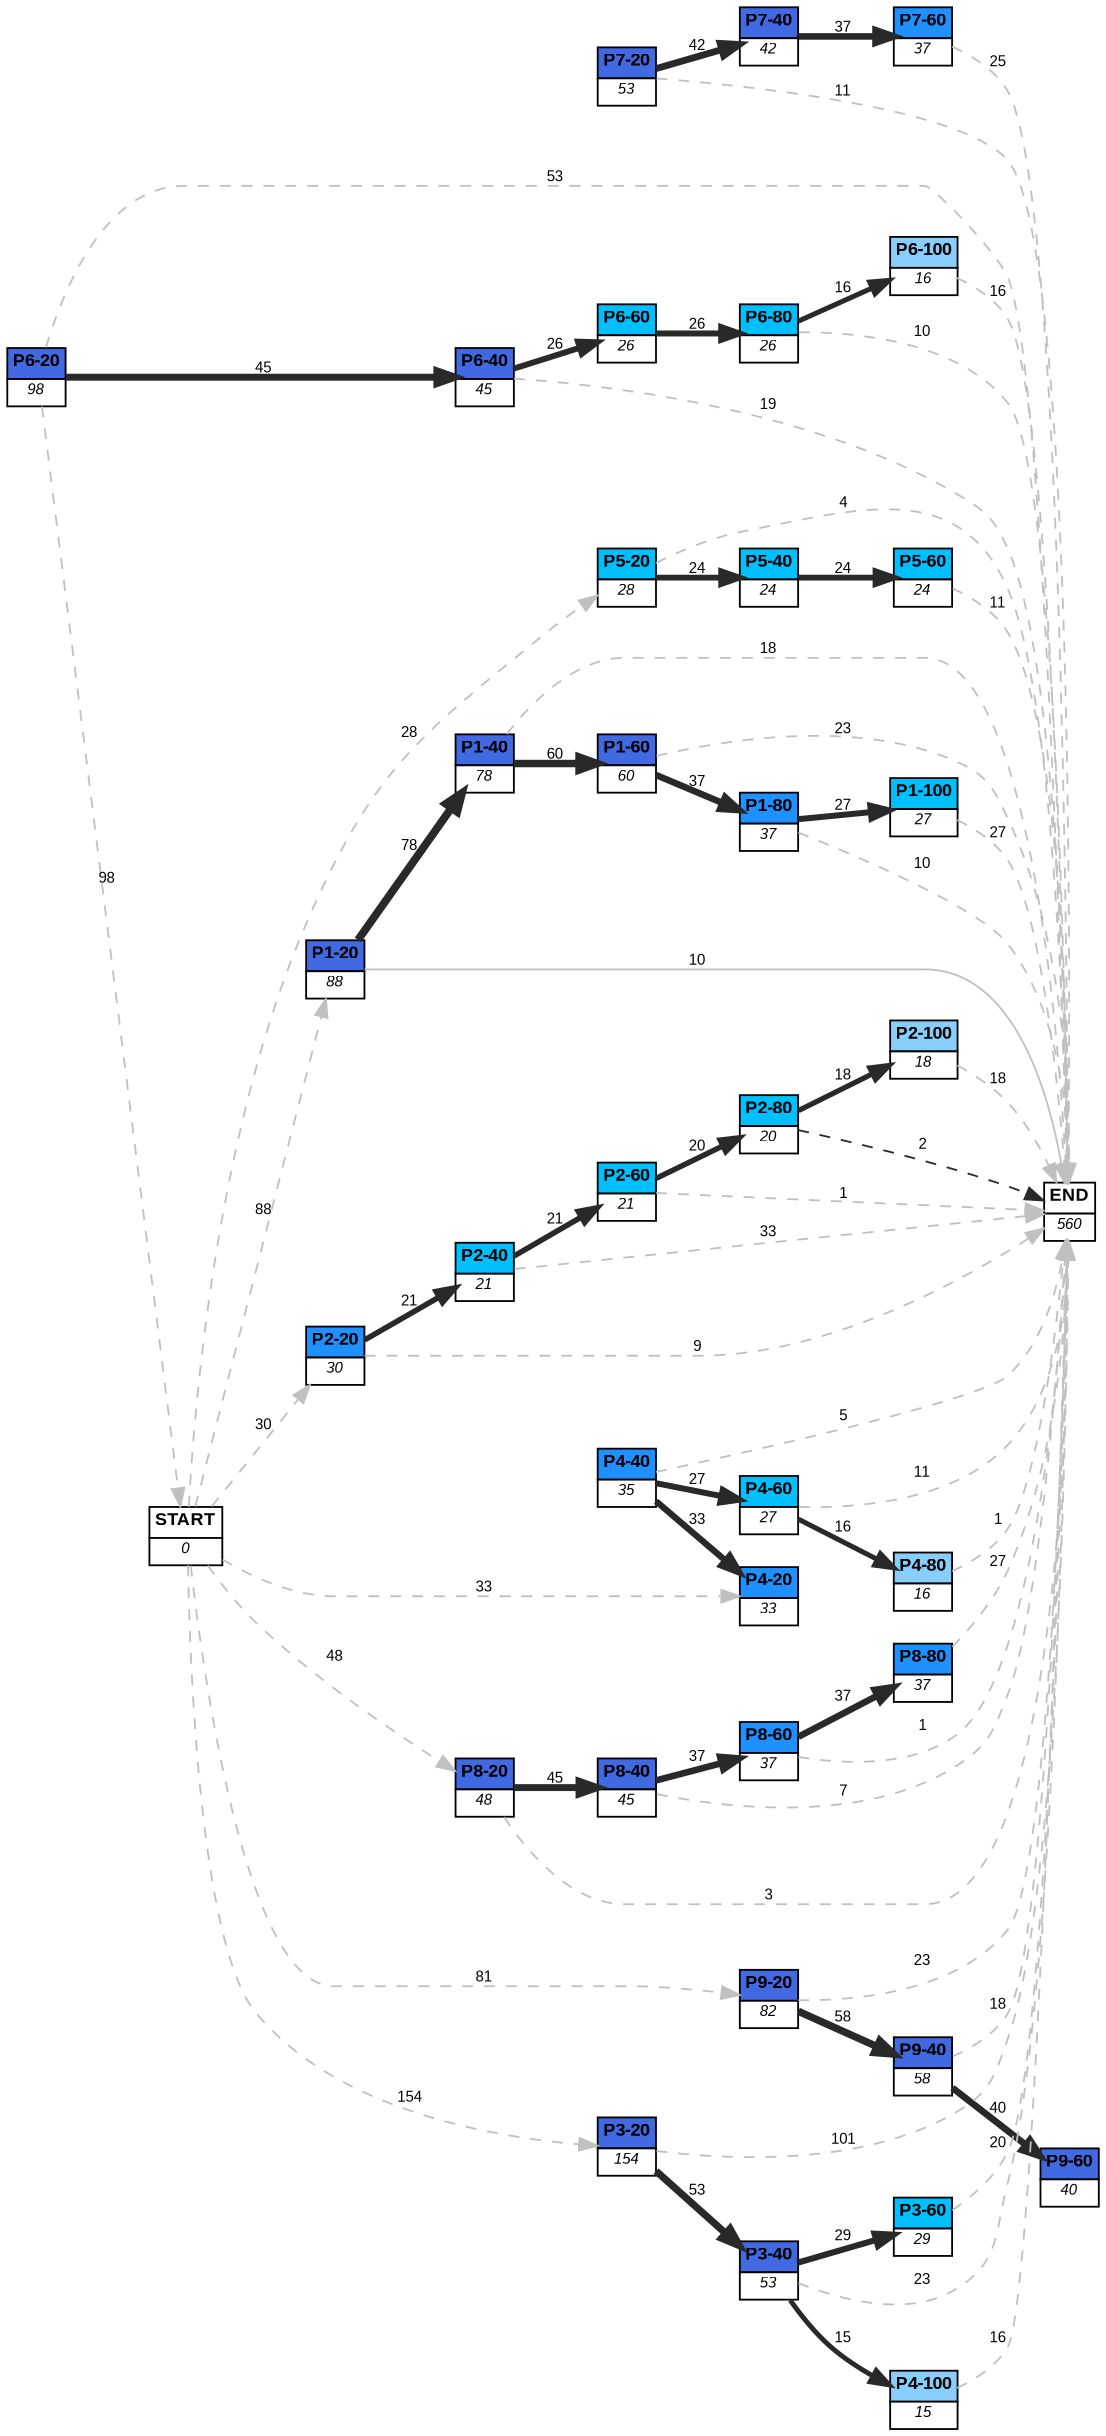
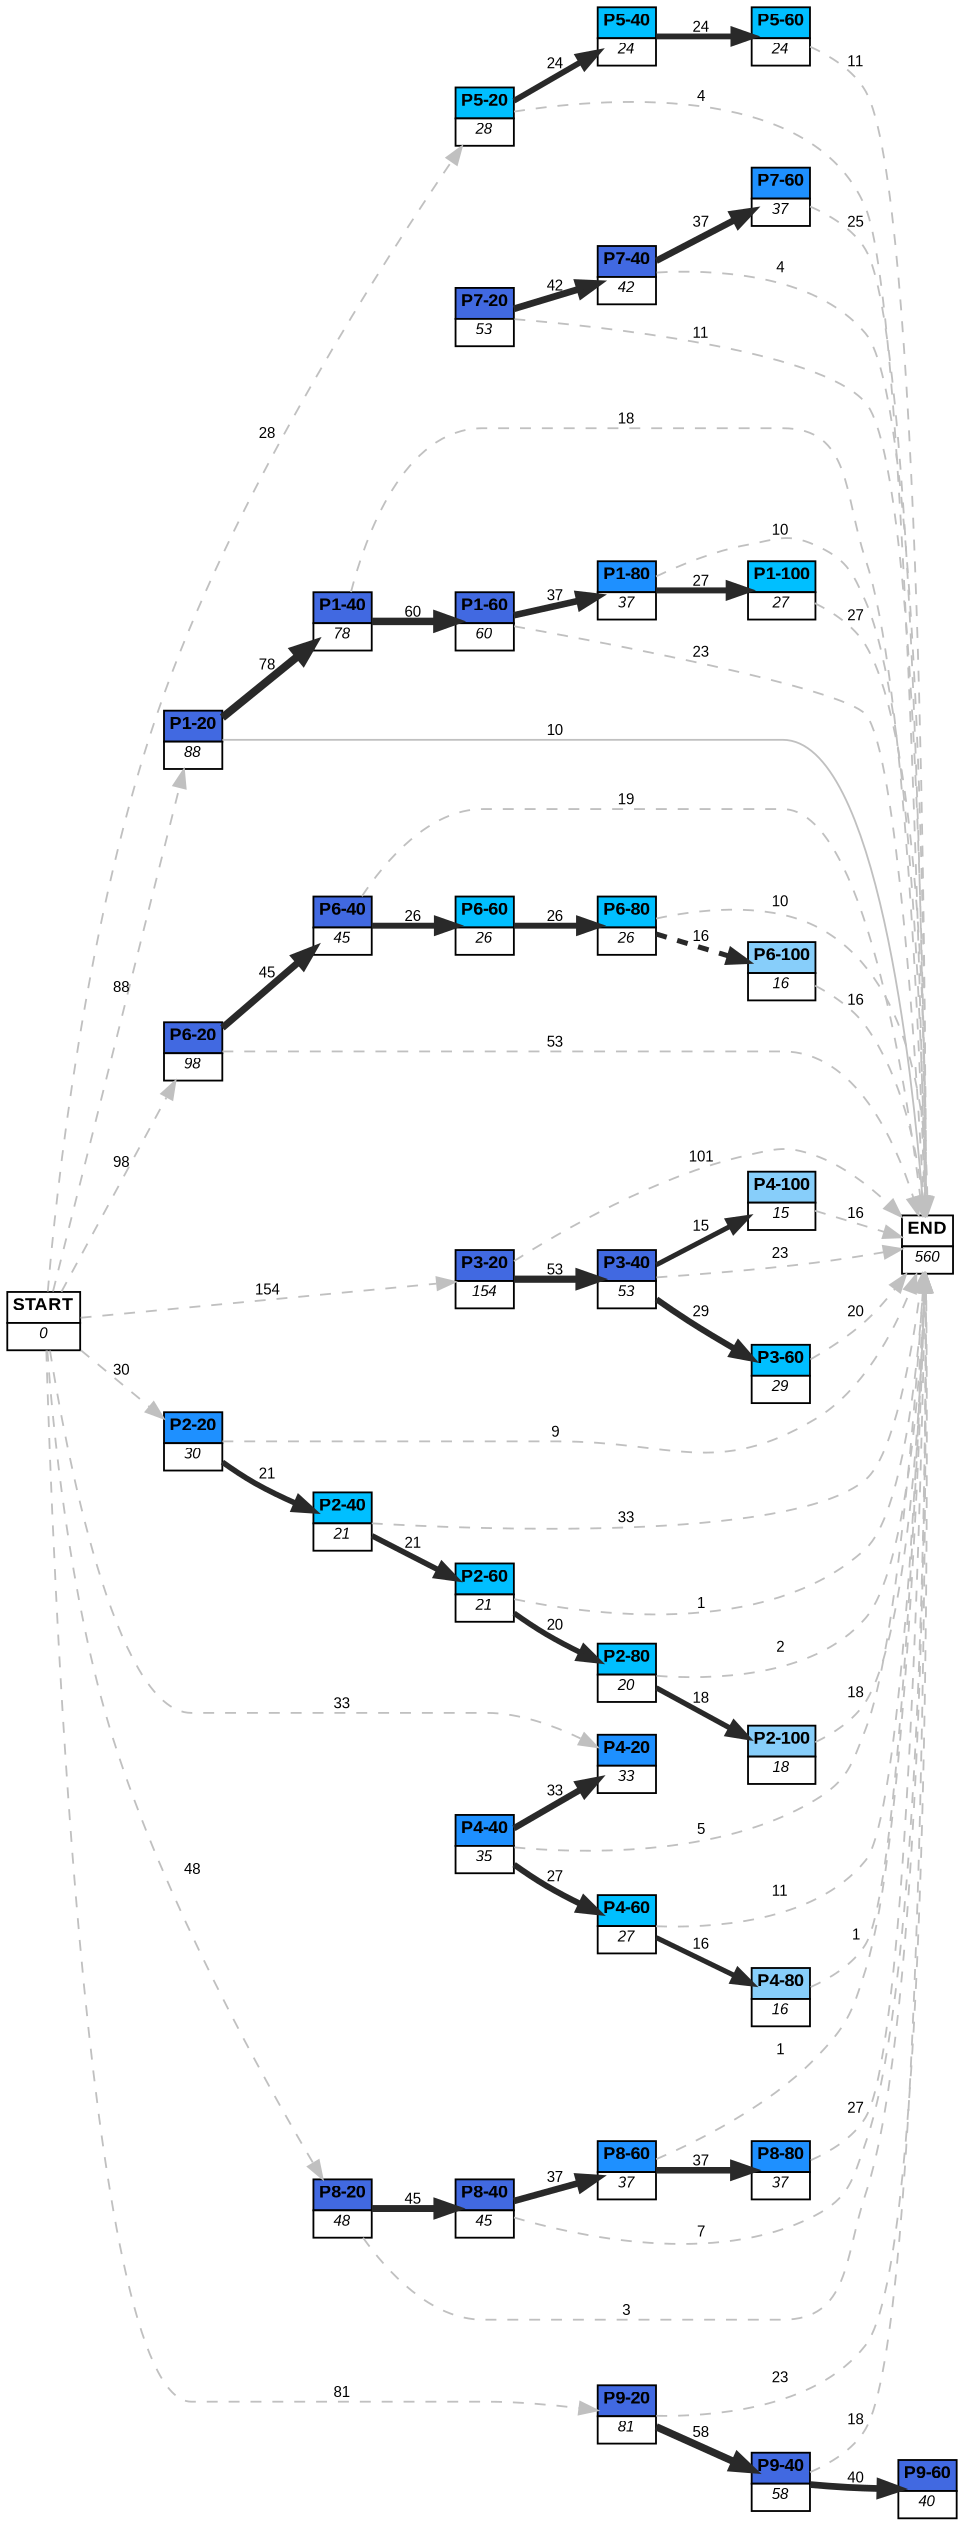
(835, 305) -> (693, 945)
none -> (912, 650)
(110, 947) -> (114, 1195)
(913, 1158) -> (884, 1582)
(769, 2012) -> (627, 2427)
